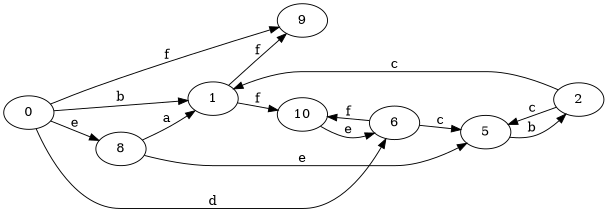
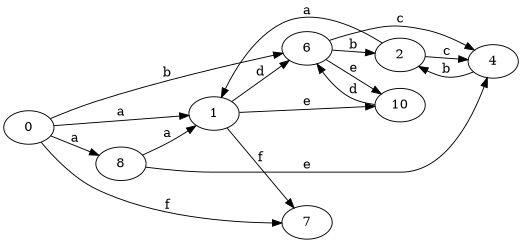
(302, 20) -> (307, 222)
none -> (349, 51)
(395, 65) -> (307, 11)
none -> (257, 84)
(121, 97) -> (121, 112)
(258, 99) -> (307, 102)
(348, 112) -> (354, 68)
(75, 123) -> (75, 138)
(348, 130) -> (354, 90)
(486, 132) -> (493, 61)
(213, 201) -> (168, 73)
